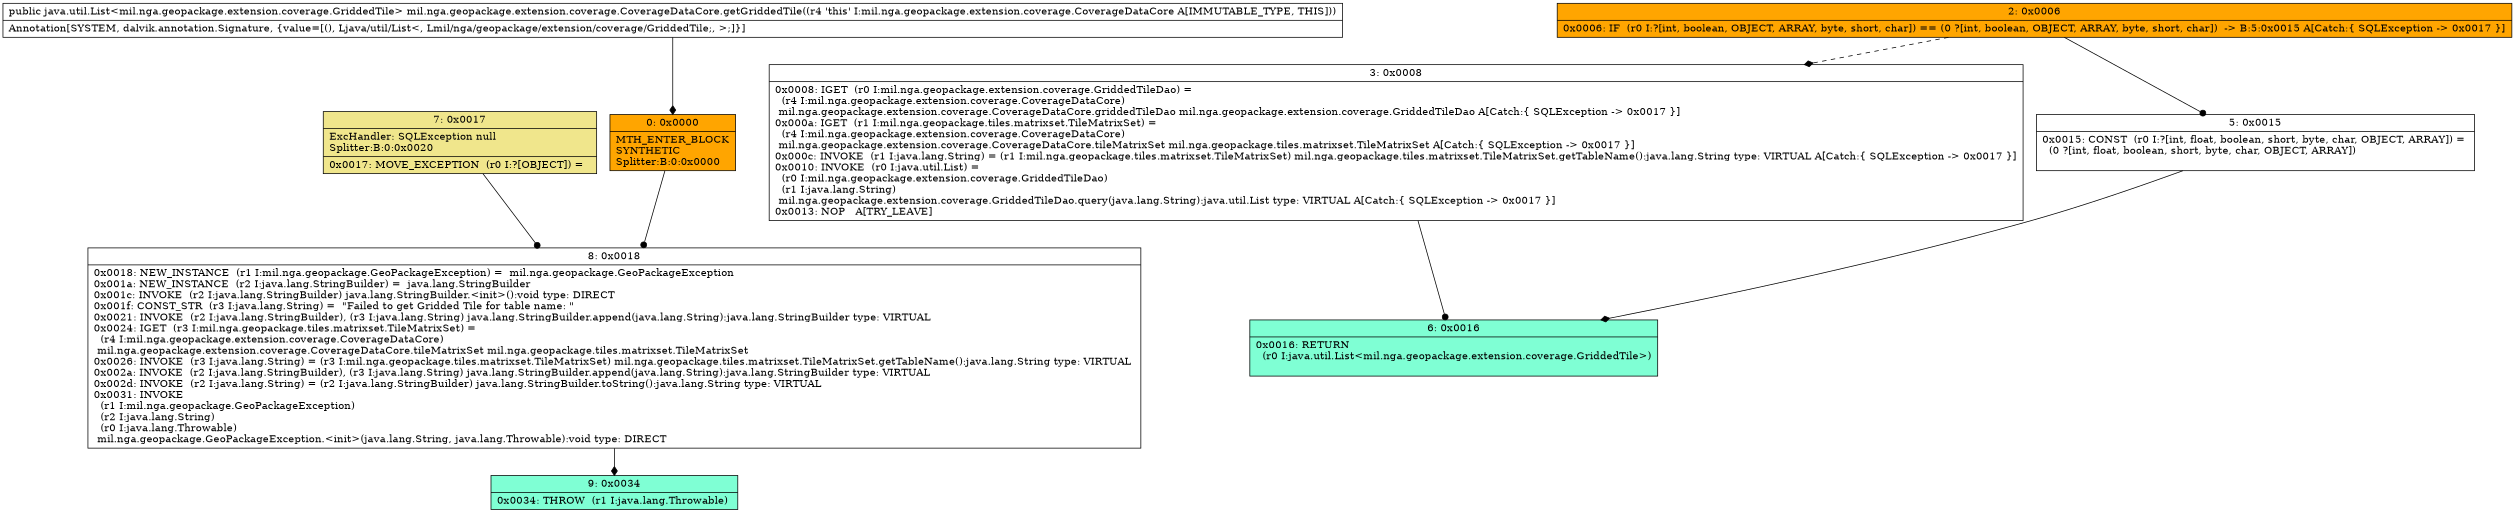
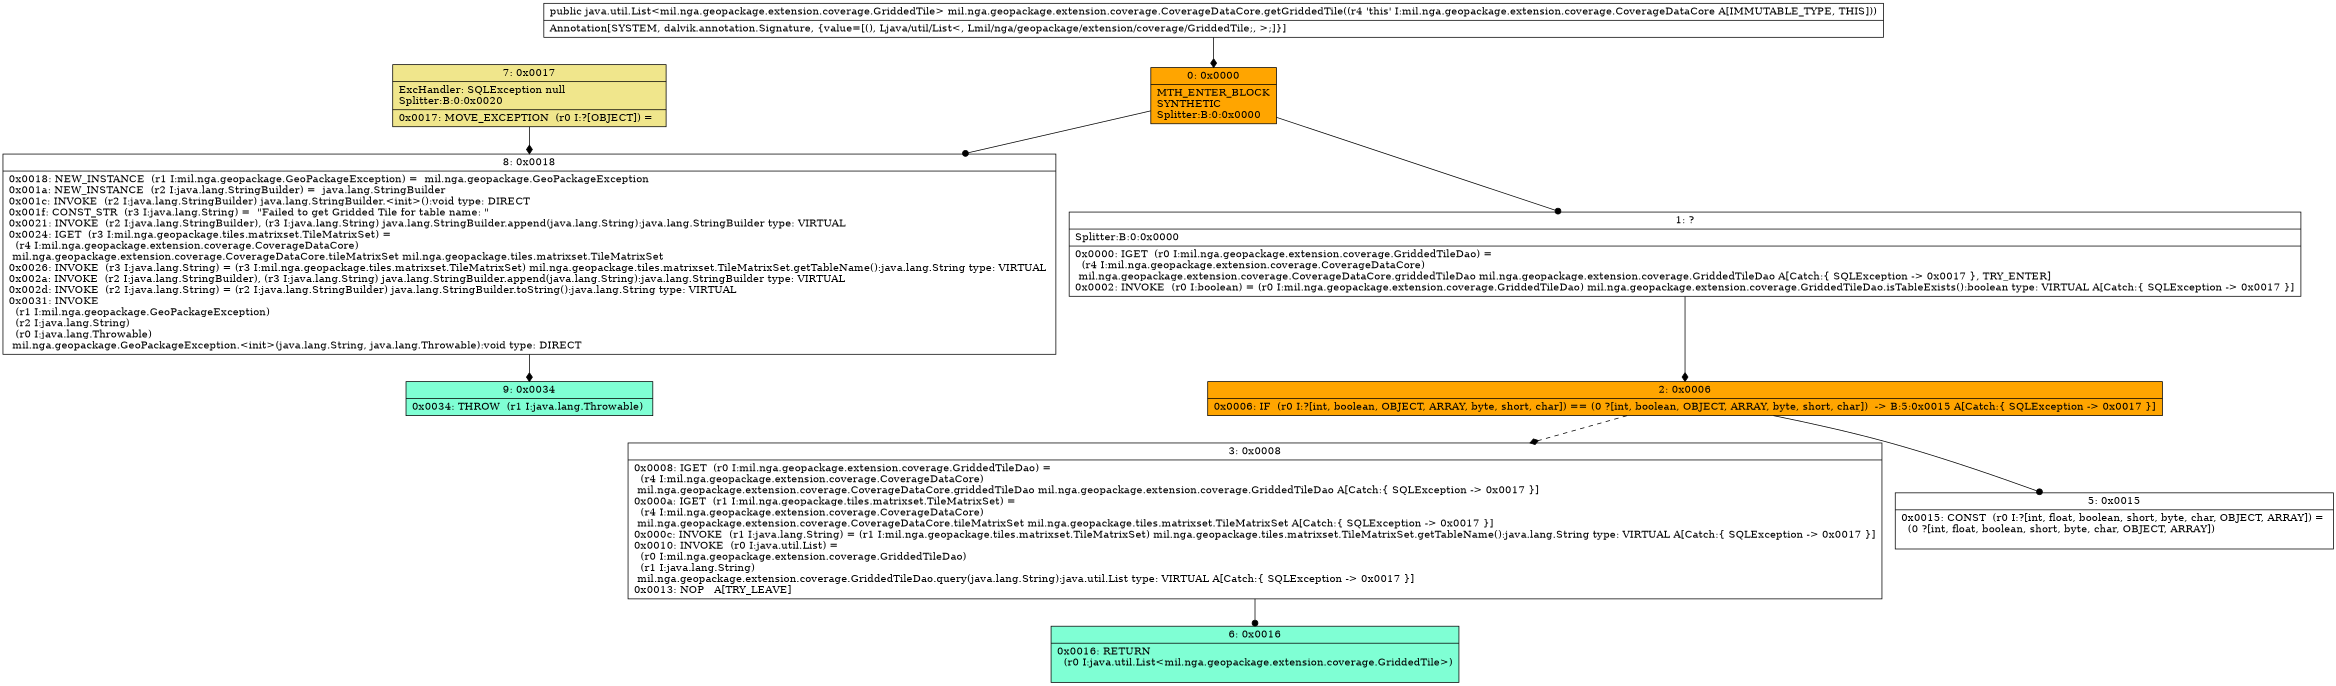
(509, 208) -> (529, 136)
none -> (1685, 254)
(1899, 255) -> none
